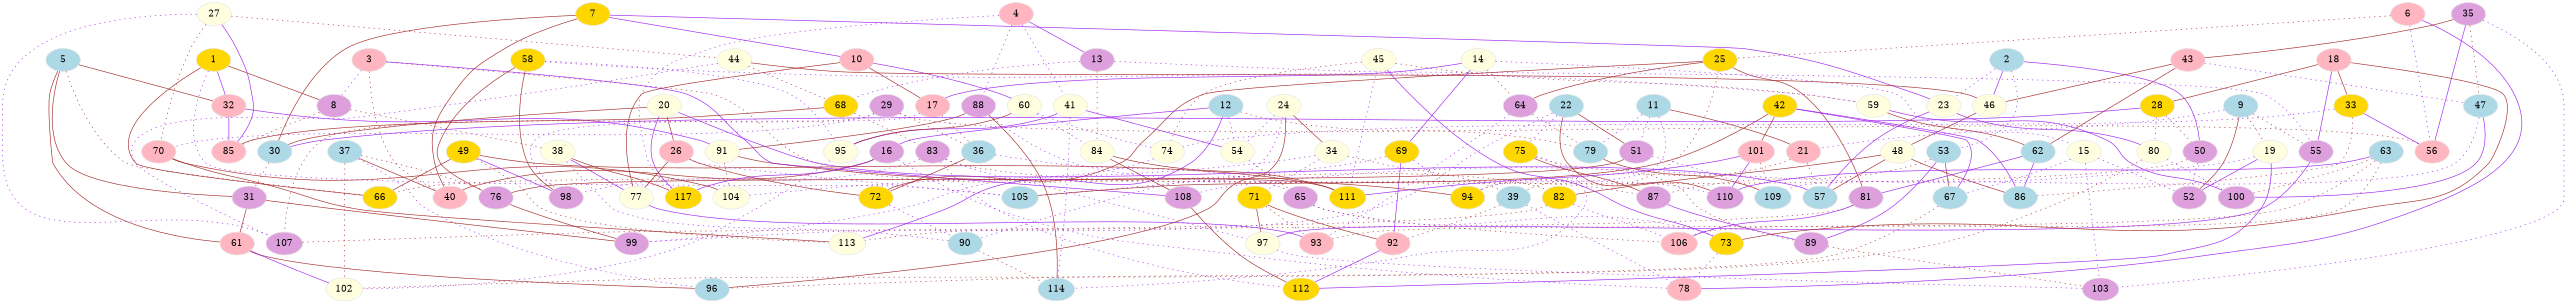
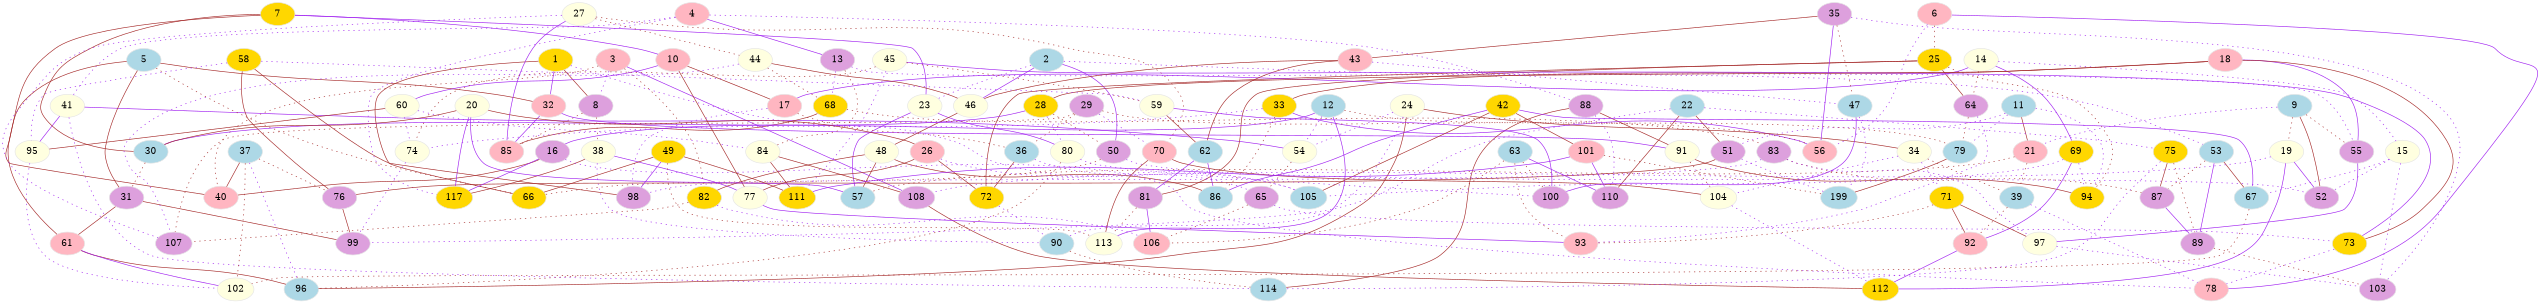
(1773, 198) -> (1839, 198)
(1101, 251) -> (1799, 244)
